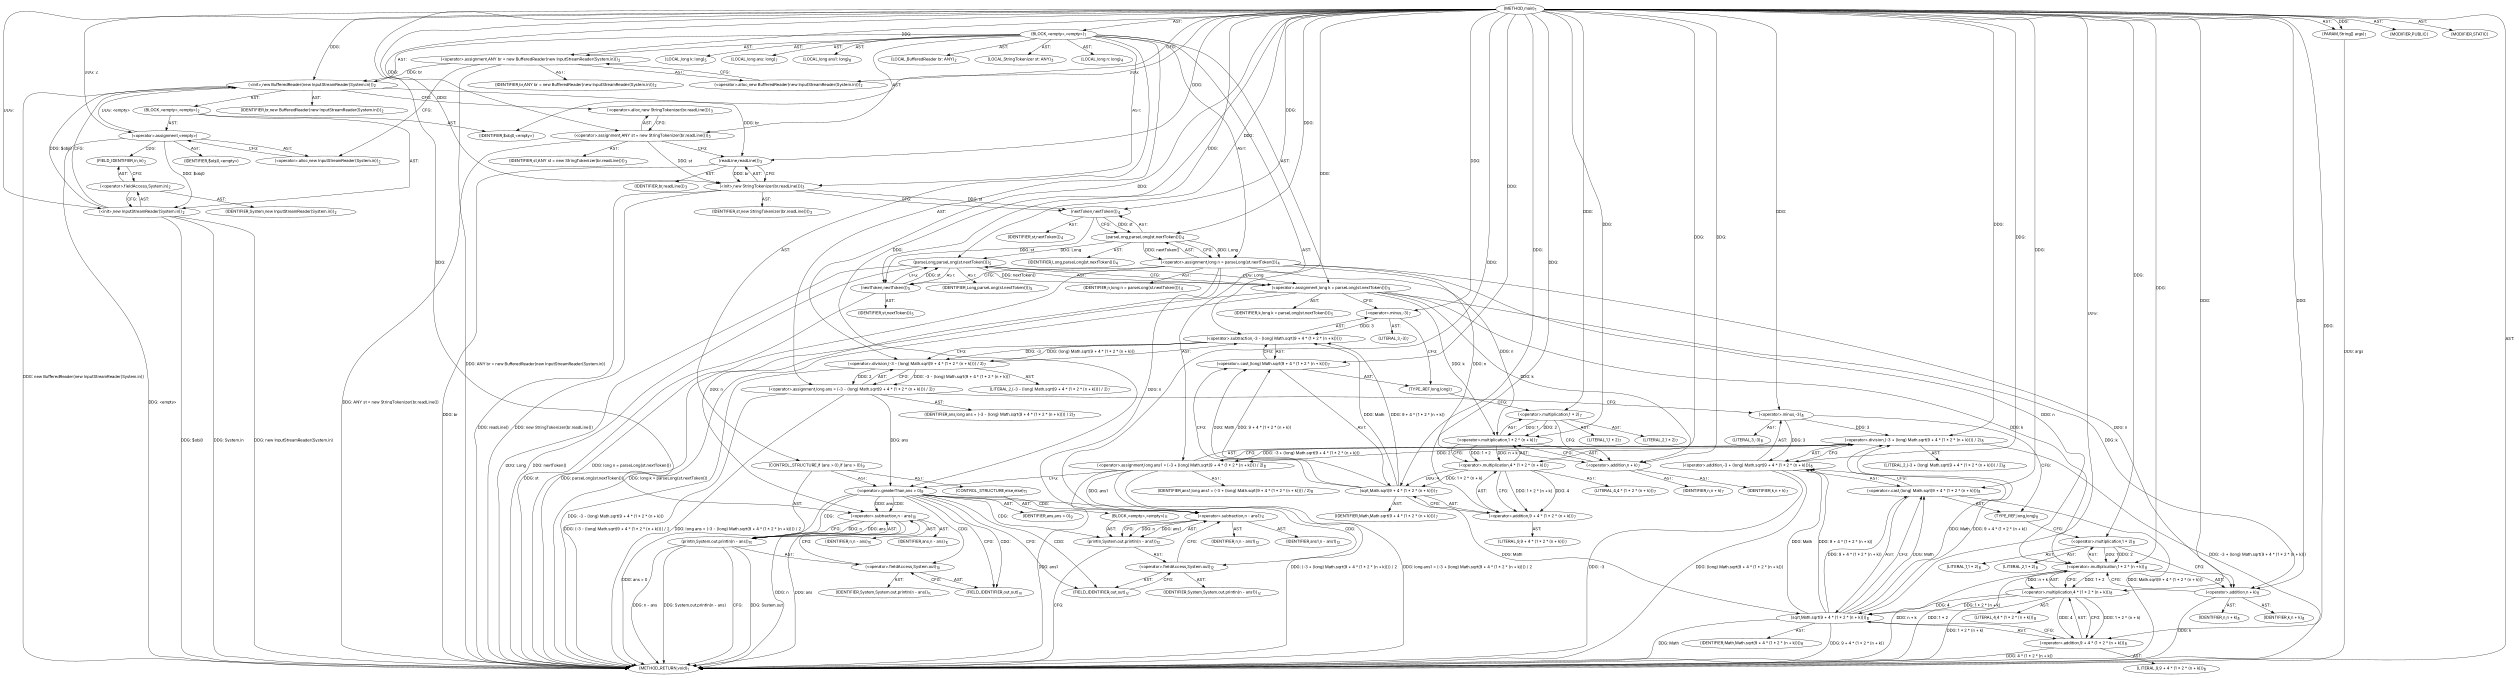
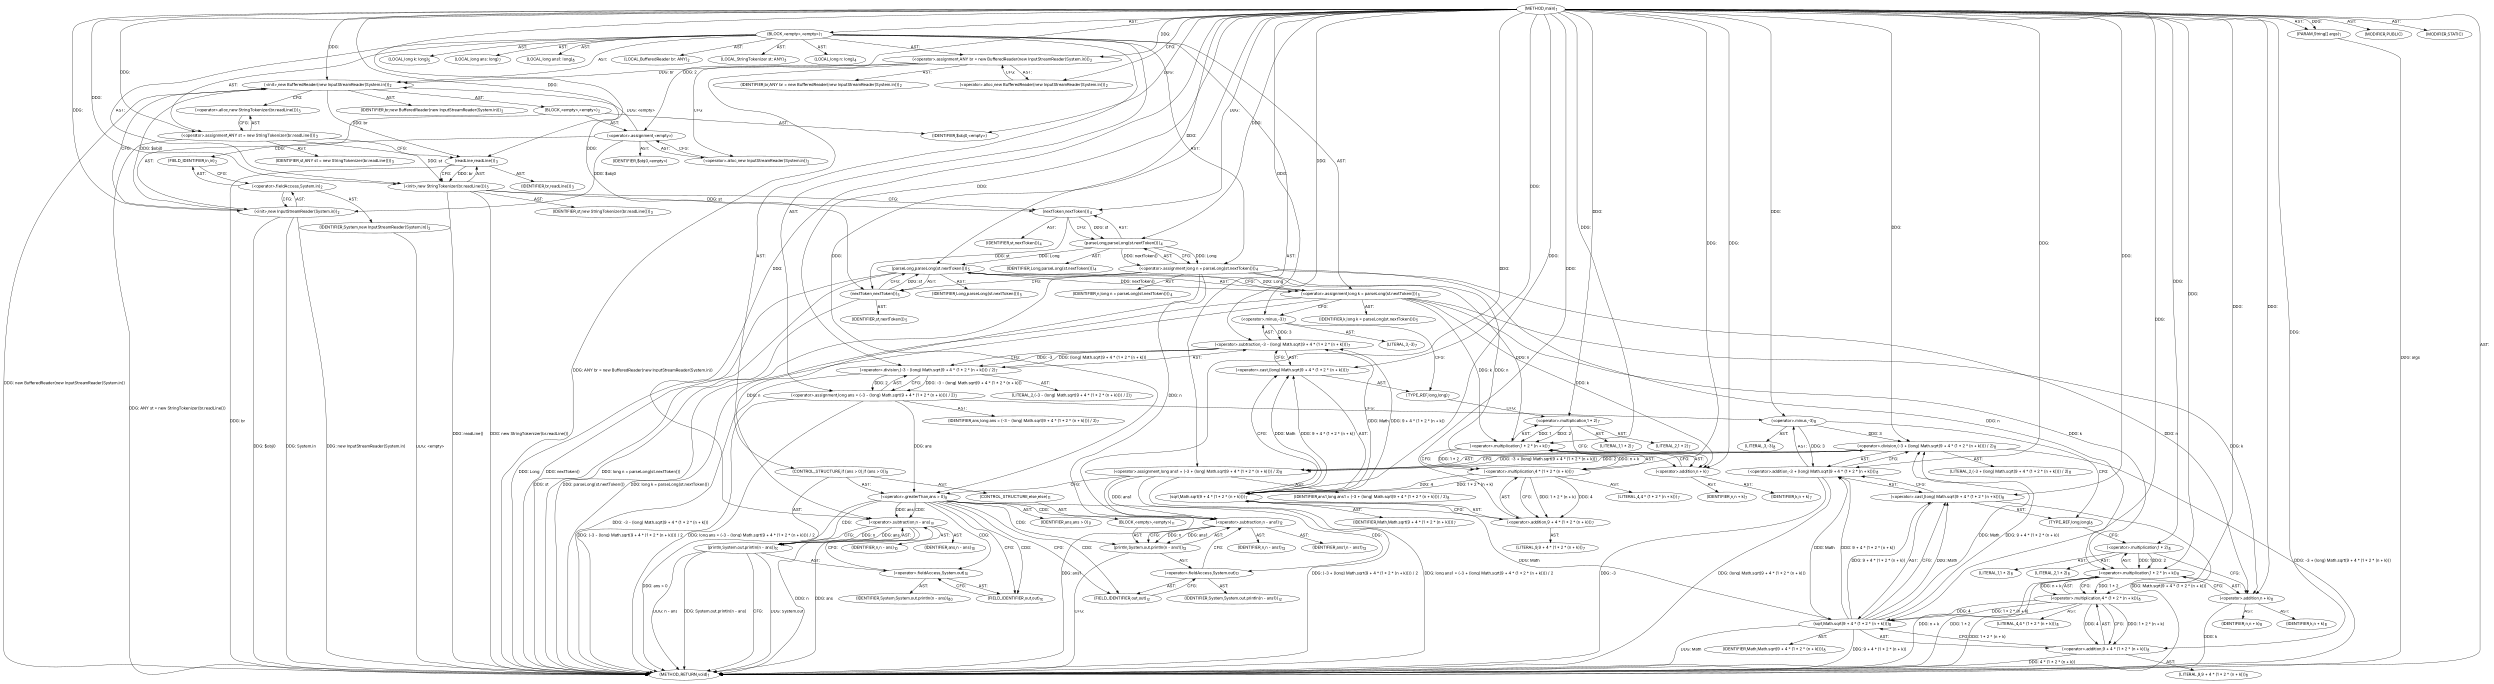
(930, 592) -> (951, 598)
(148, 599) -> (416, 554)
